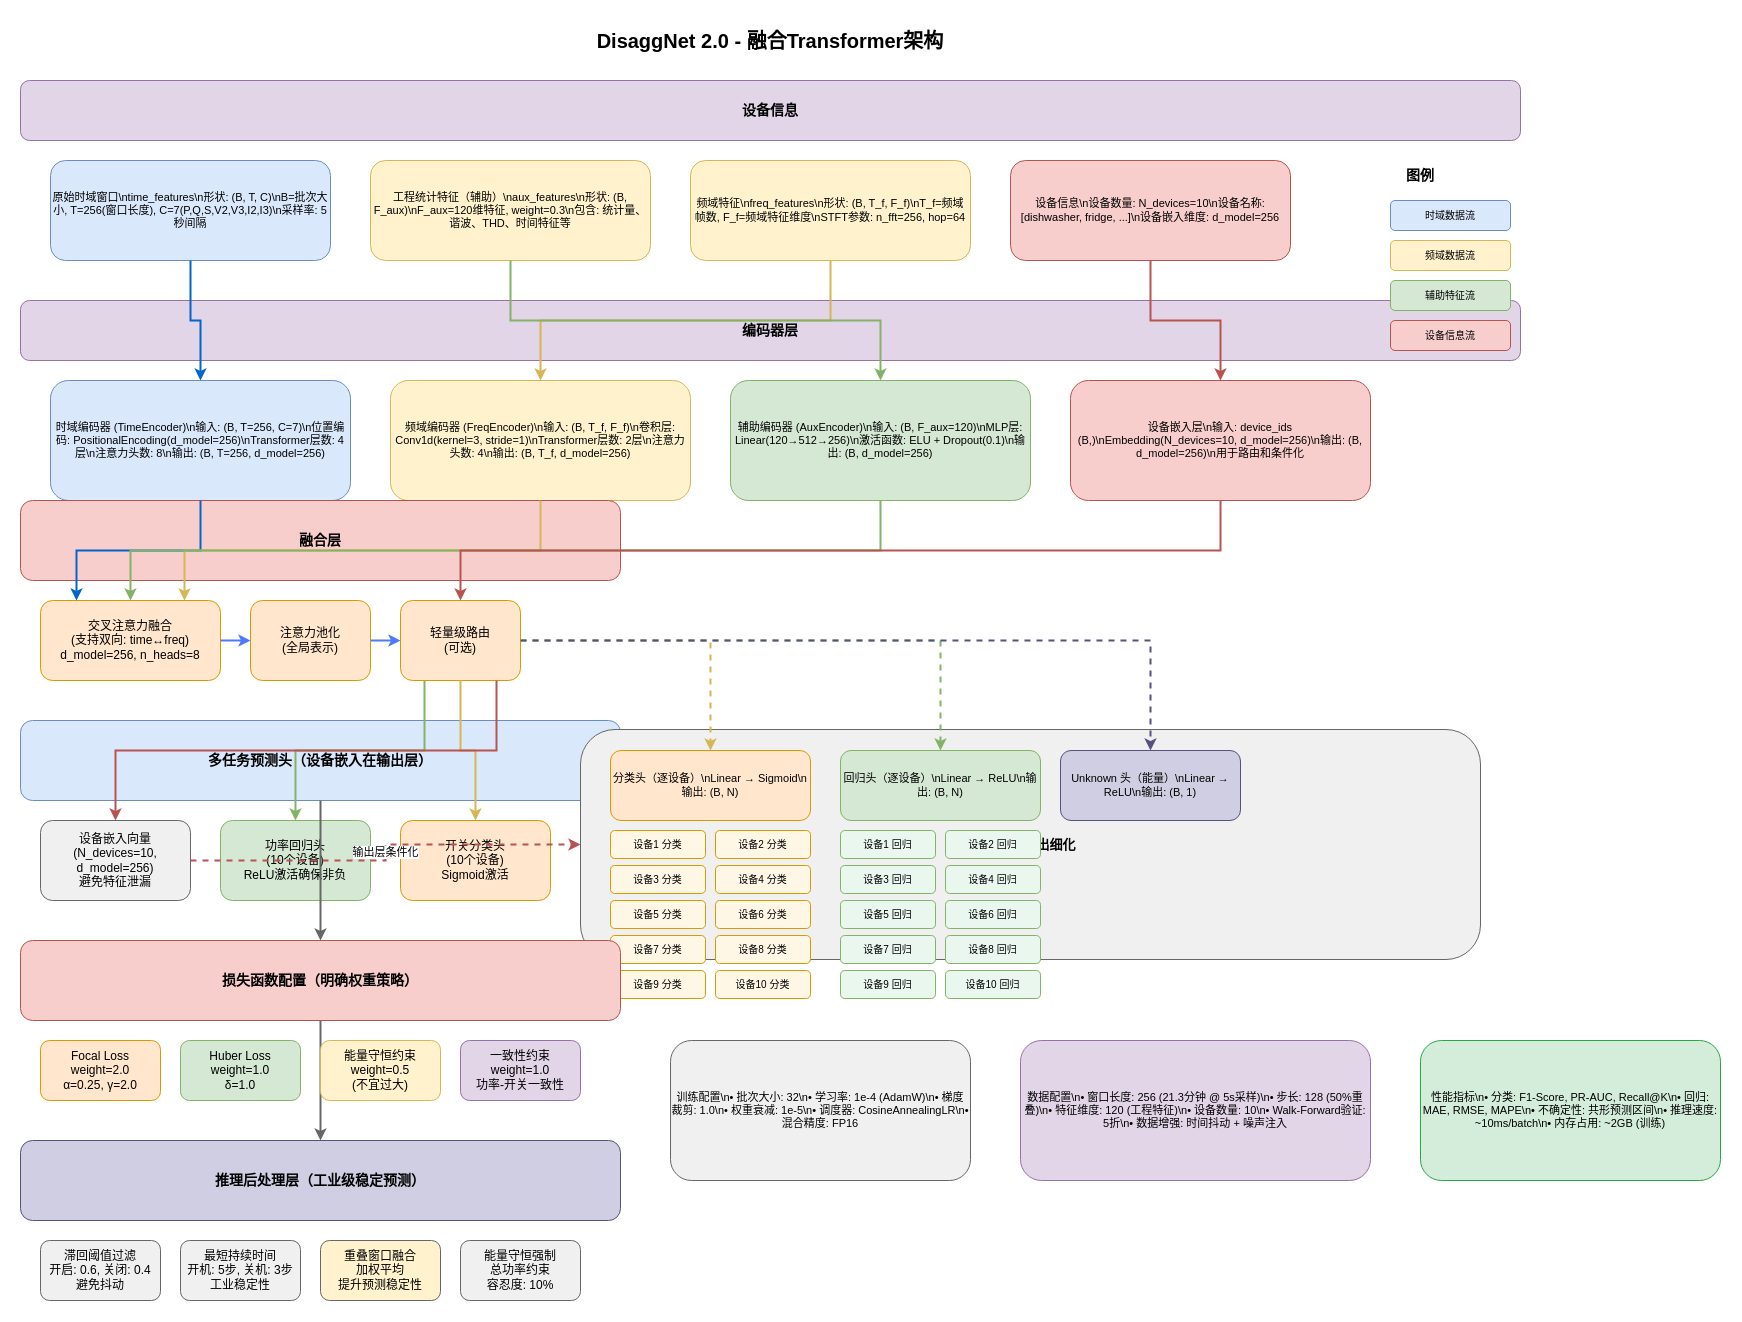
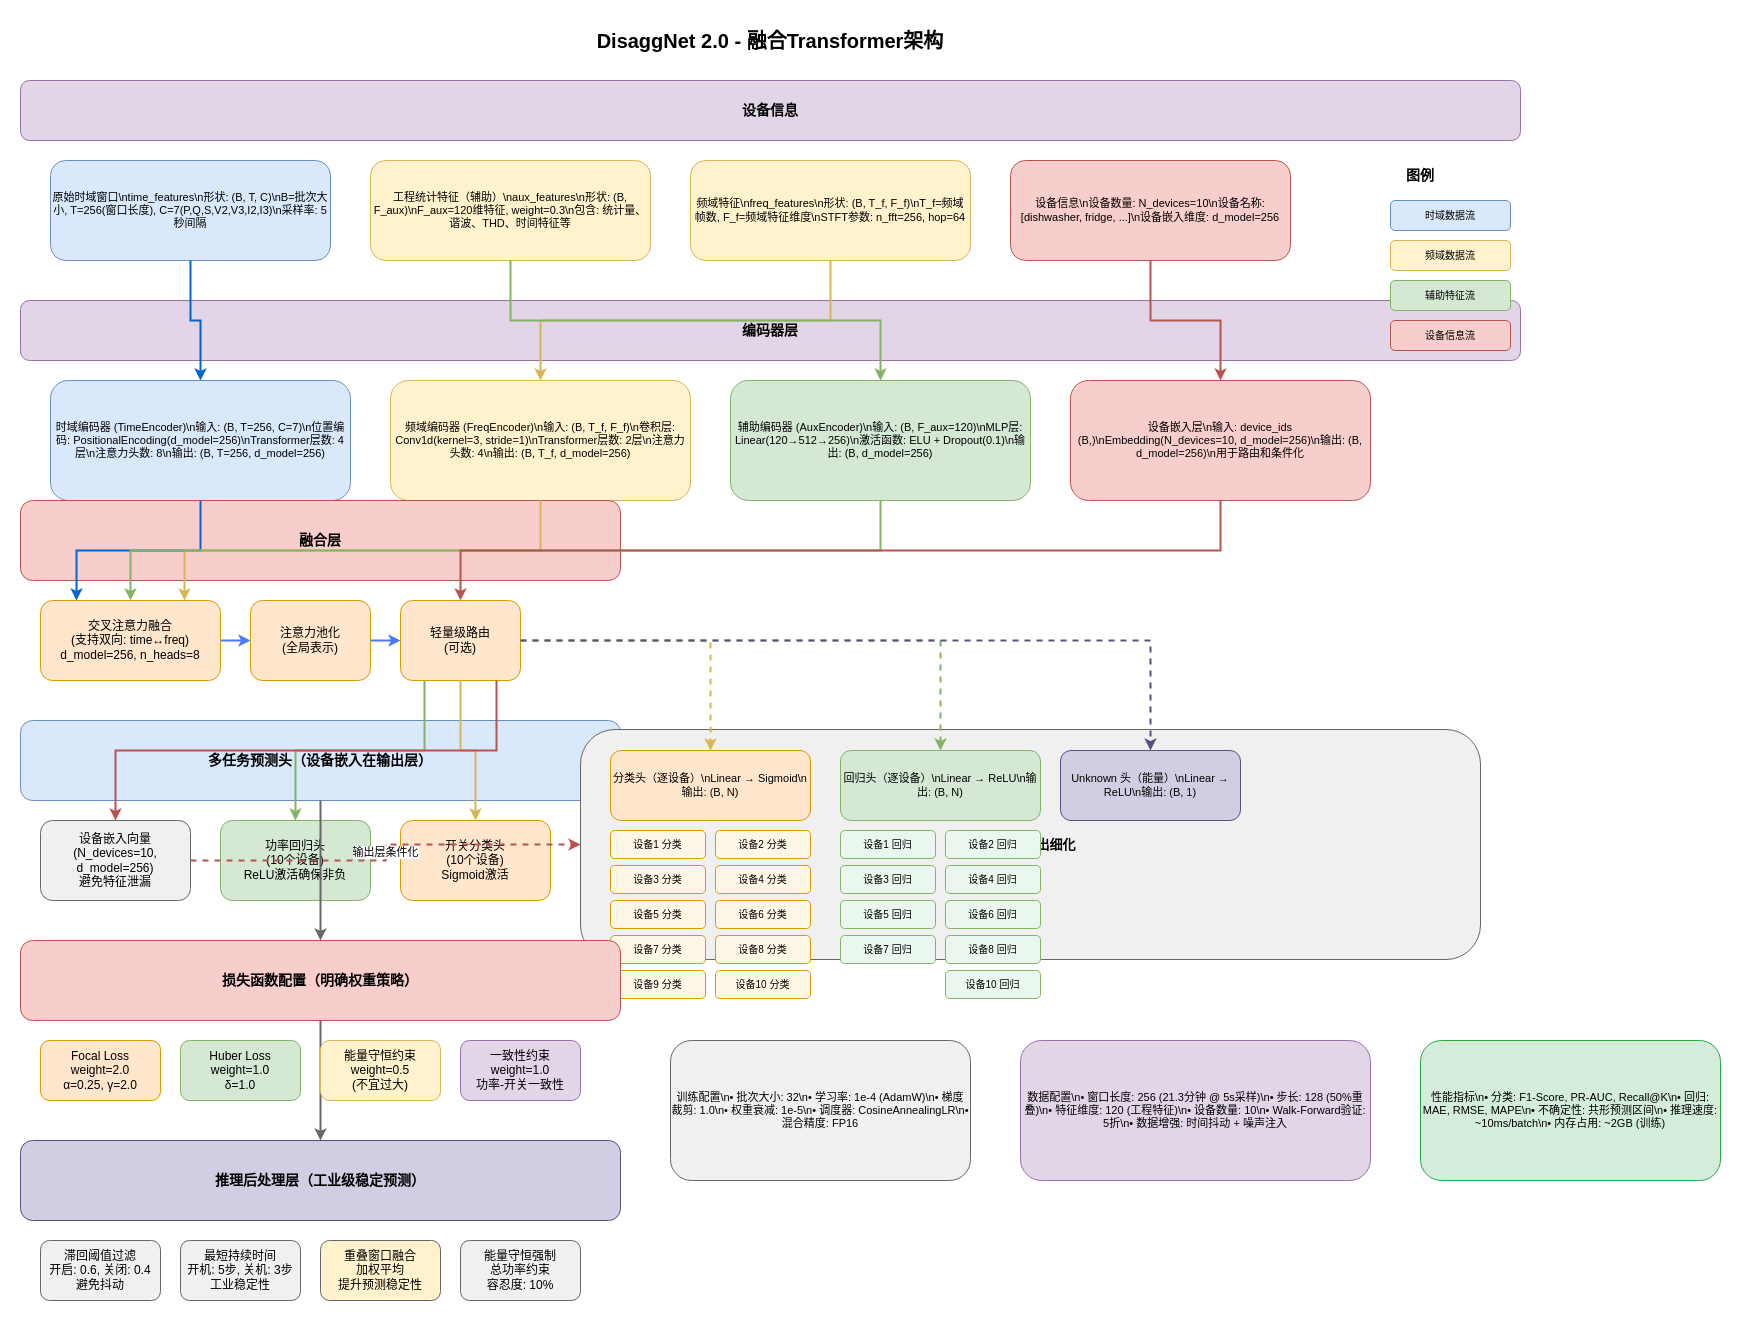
(888, 985) -> none
